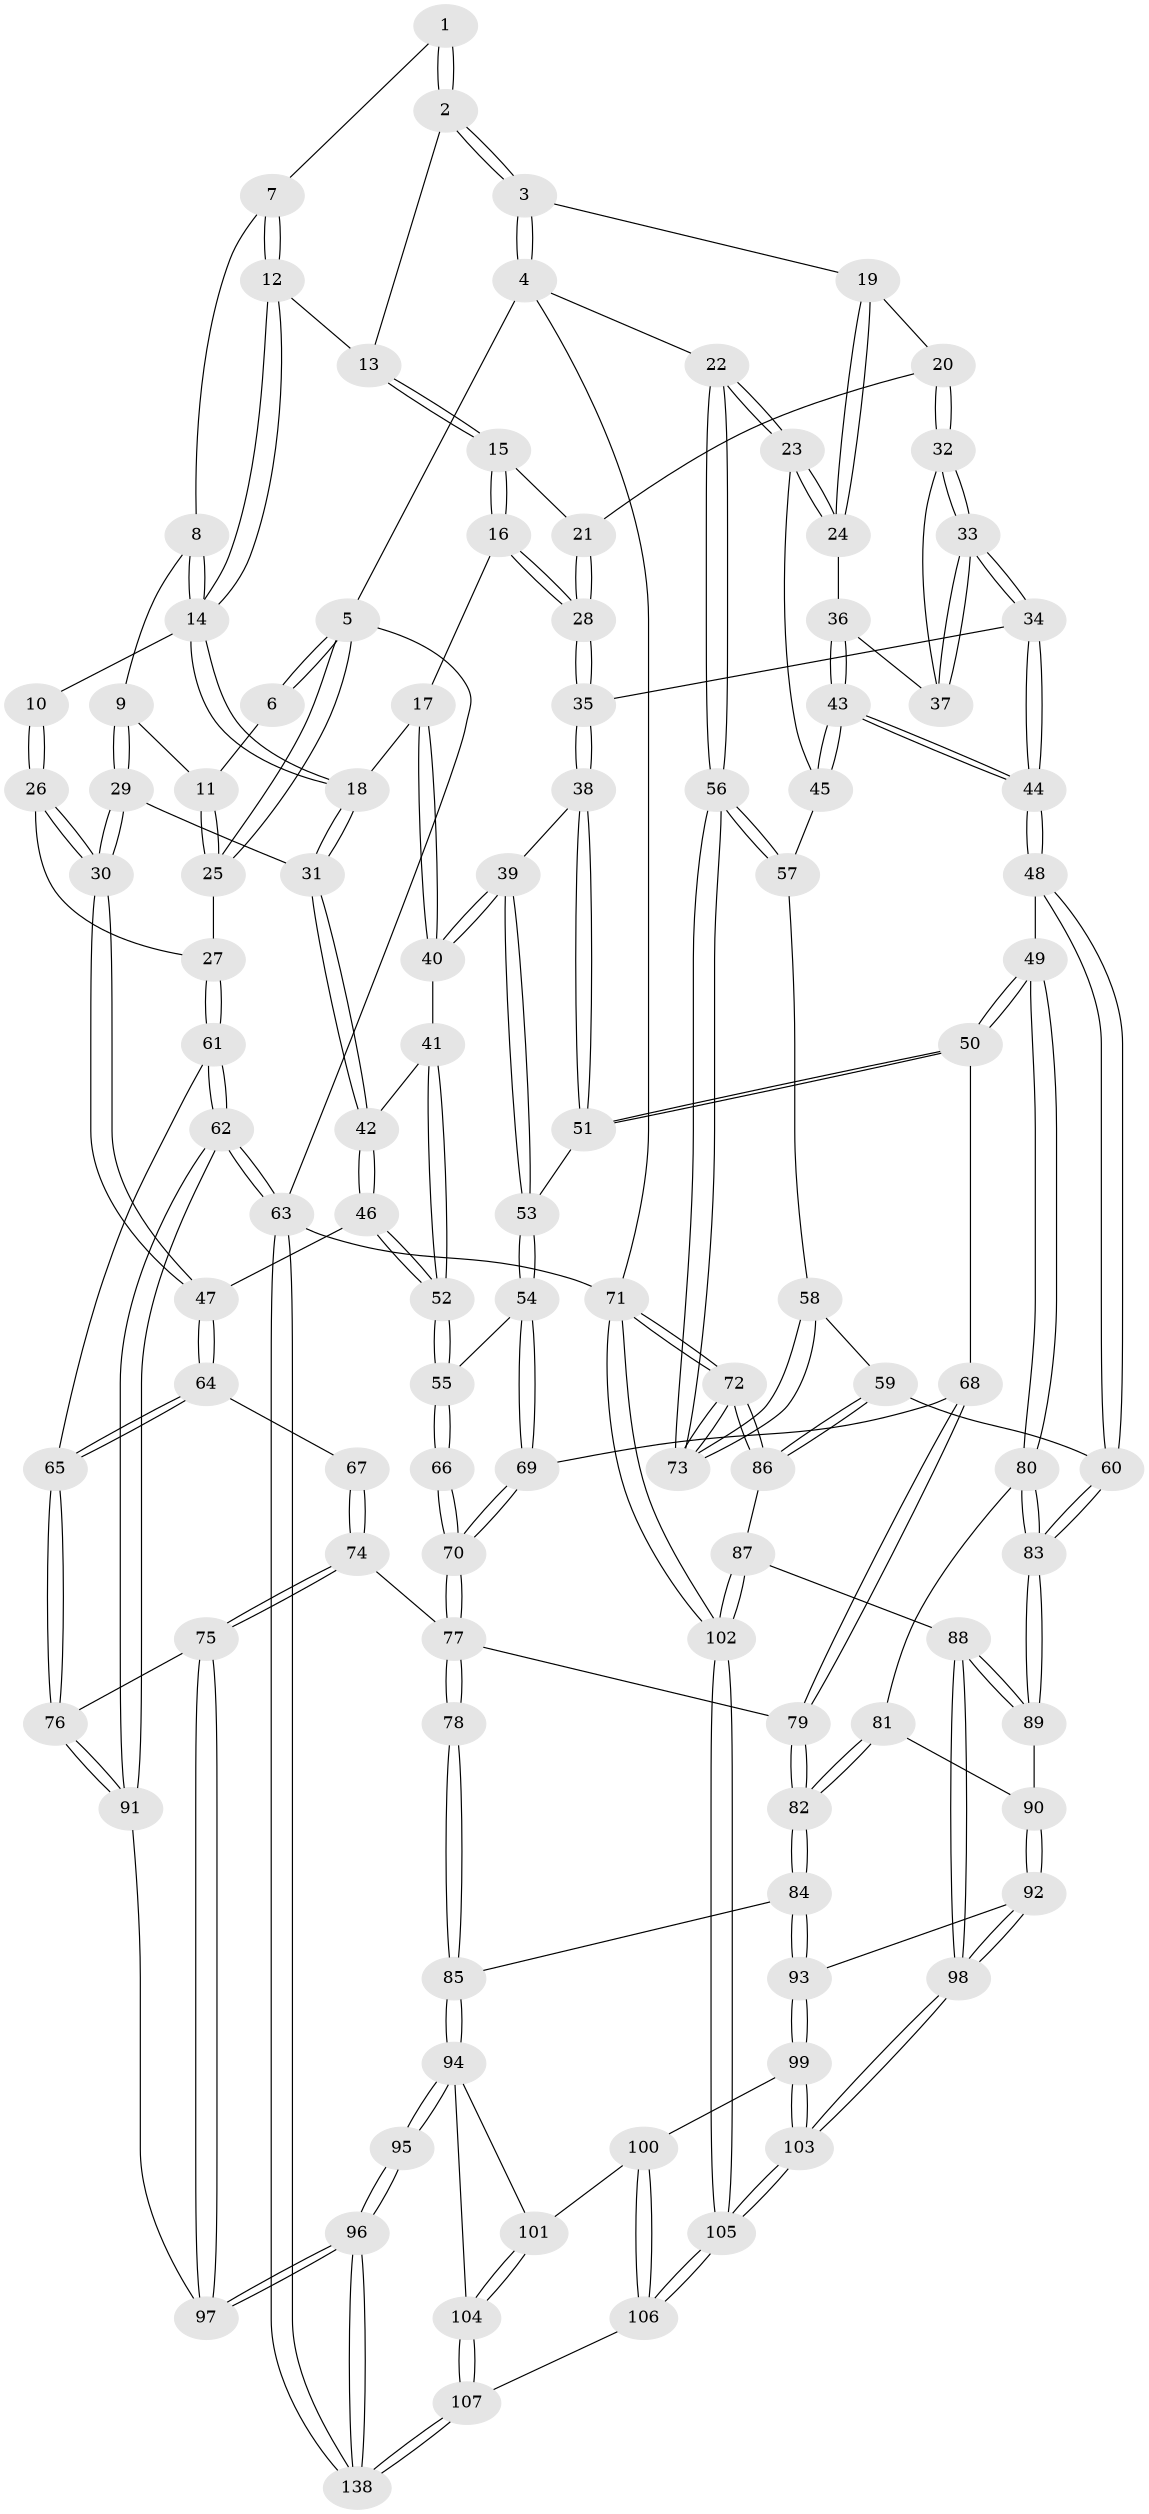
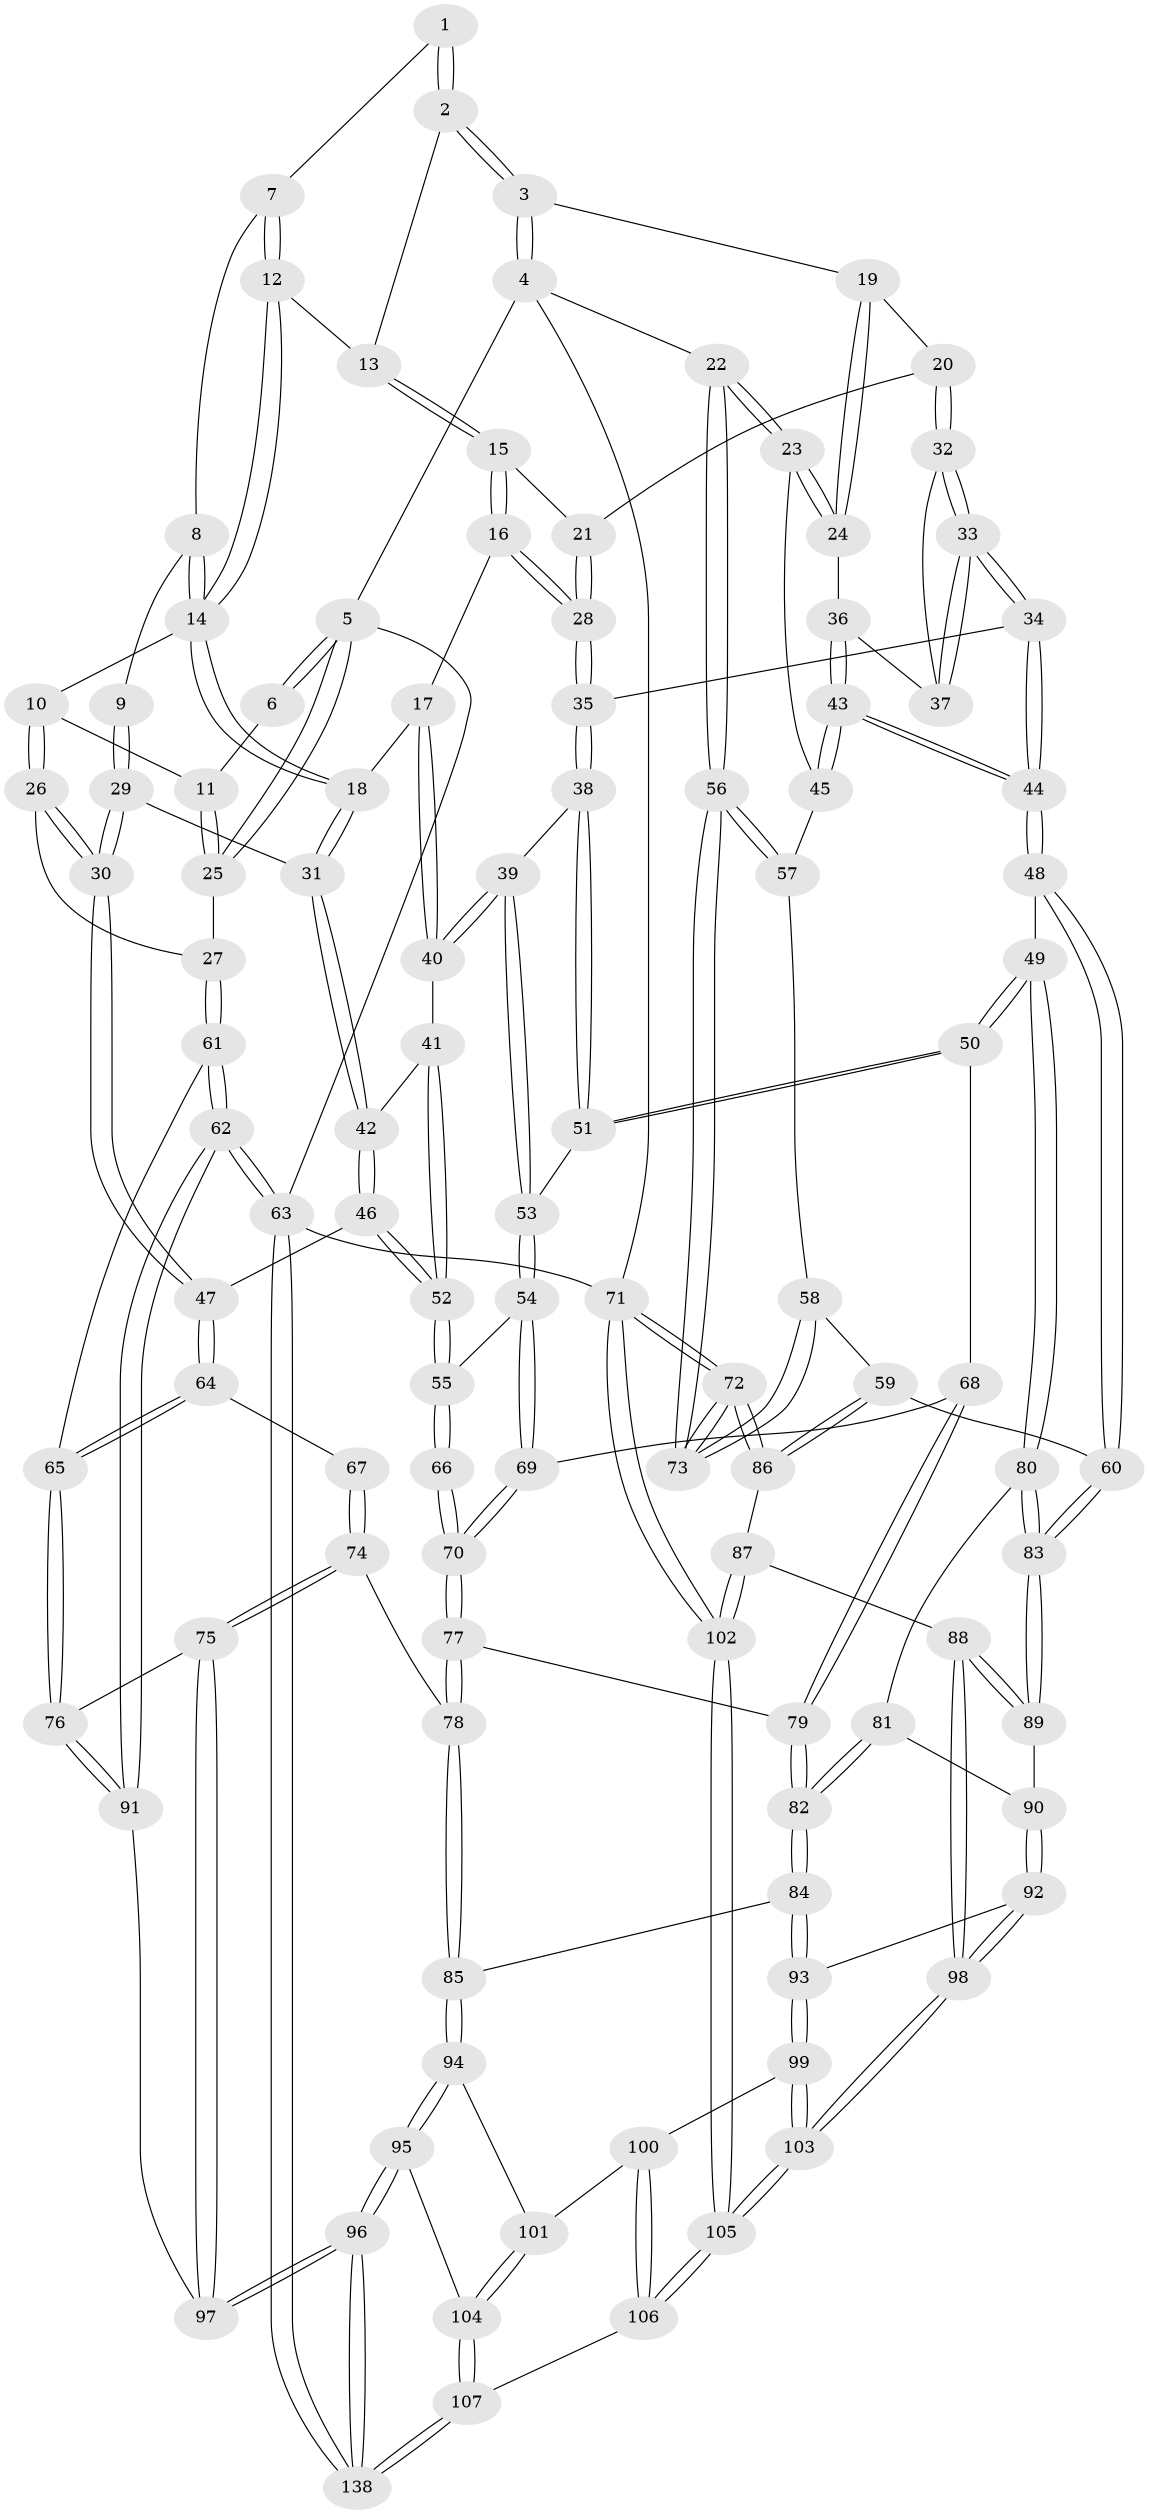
(164, 747) -> (121, 748)
(406, 1597) -> (401, 1641)
(460, 2191) -> (434, 2233)
